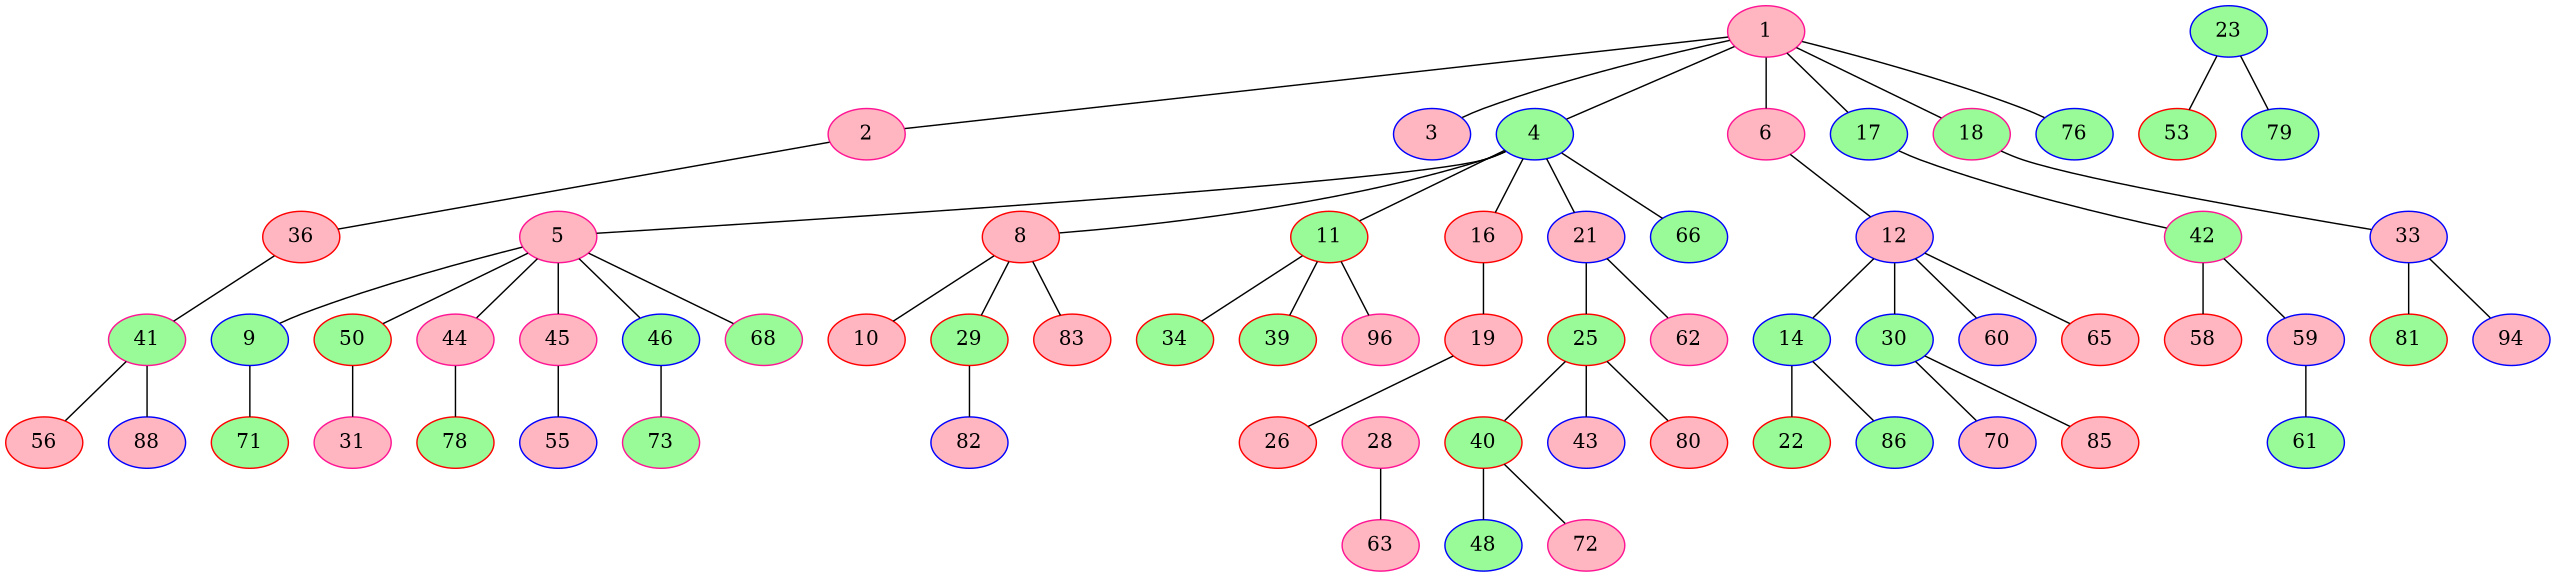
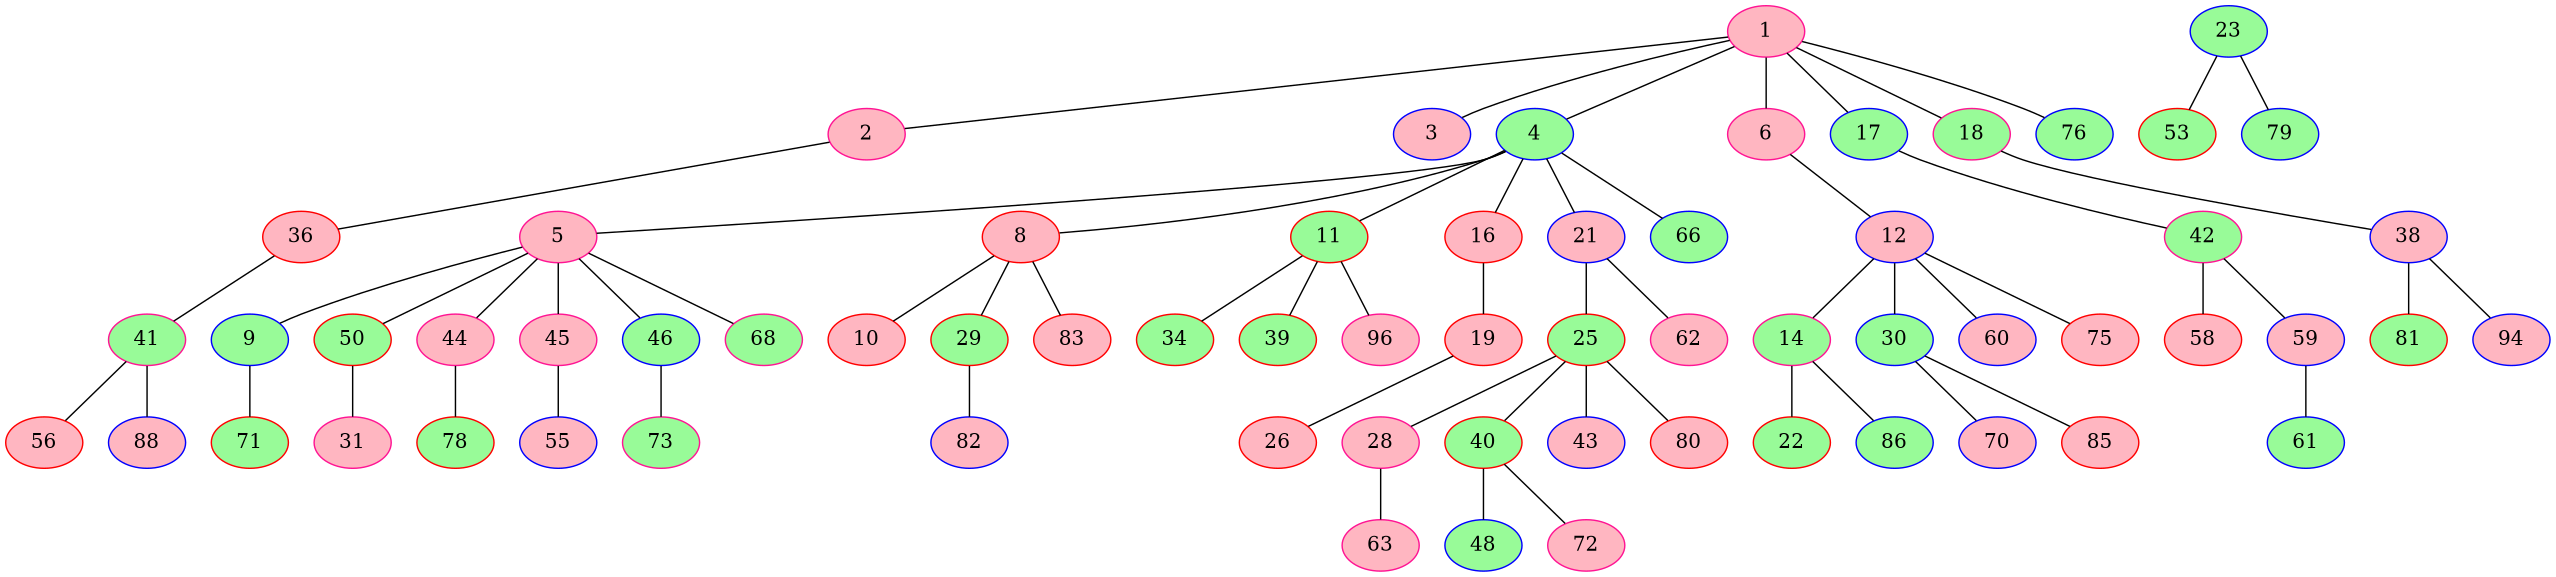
(2409, 237) -> (2409, 237)
(1792, 340) -> (1792, 340)
(2100, 340) -> (2100, 340)
none -> (1484, 391)
